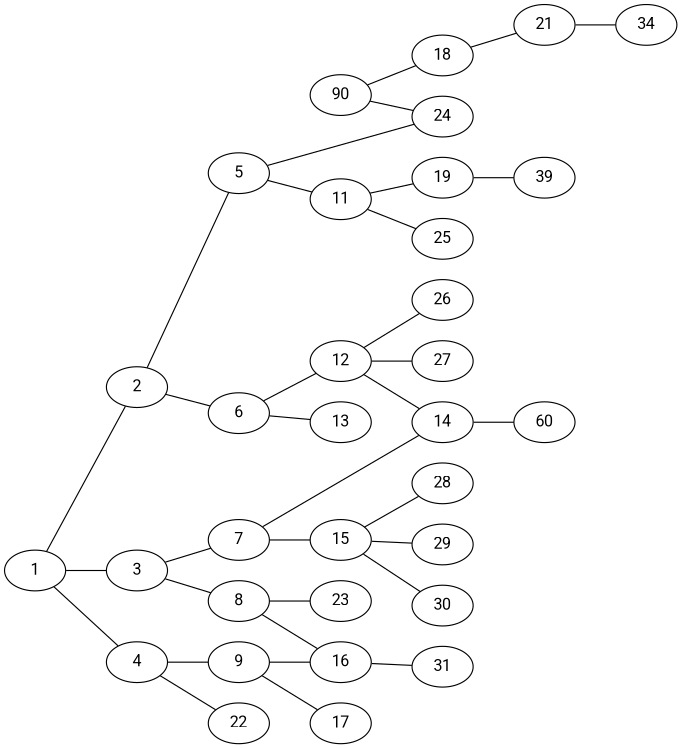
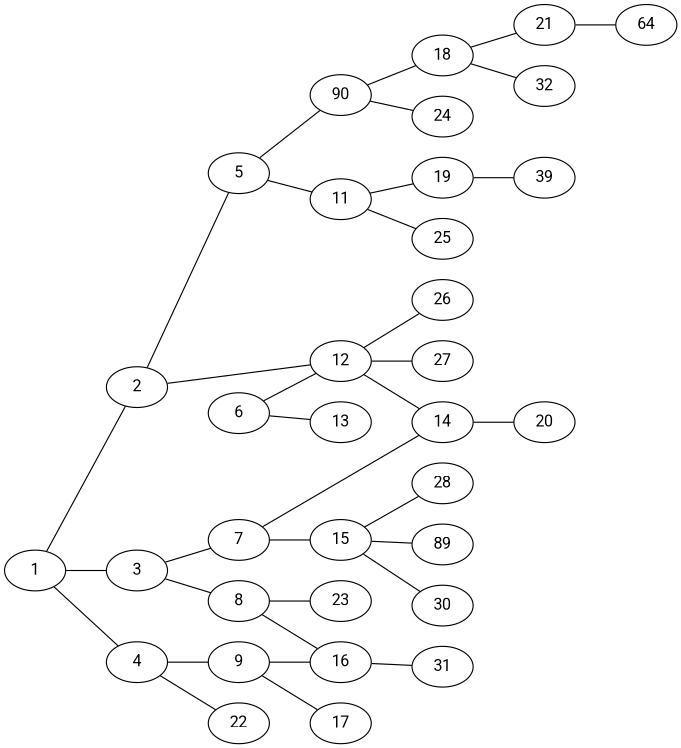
(646, 25) -> (646, 25)
none -> (544, 86)
(341, 145) -> (290, 134)
(188, 400) -> (239, 374)
(544, 422) -> (544, 422)
(443, 544) -> (443, 544)
